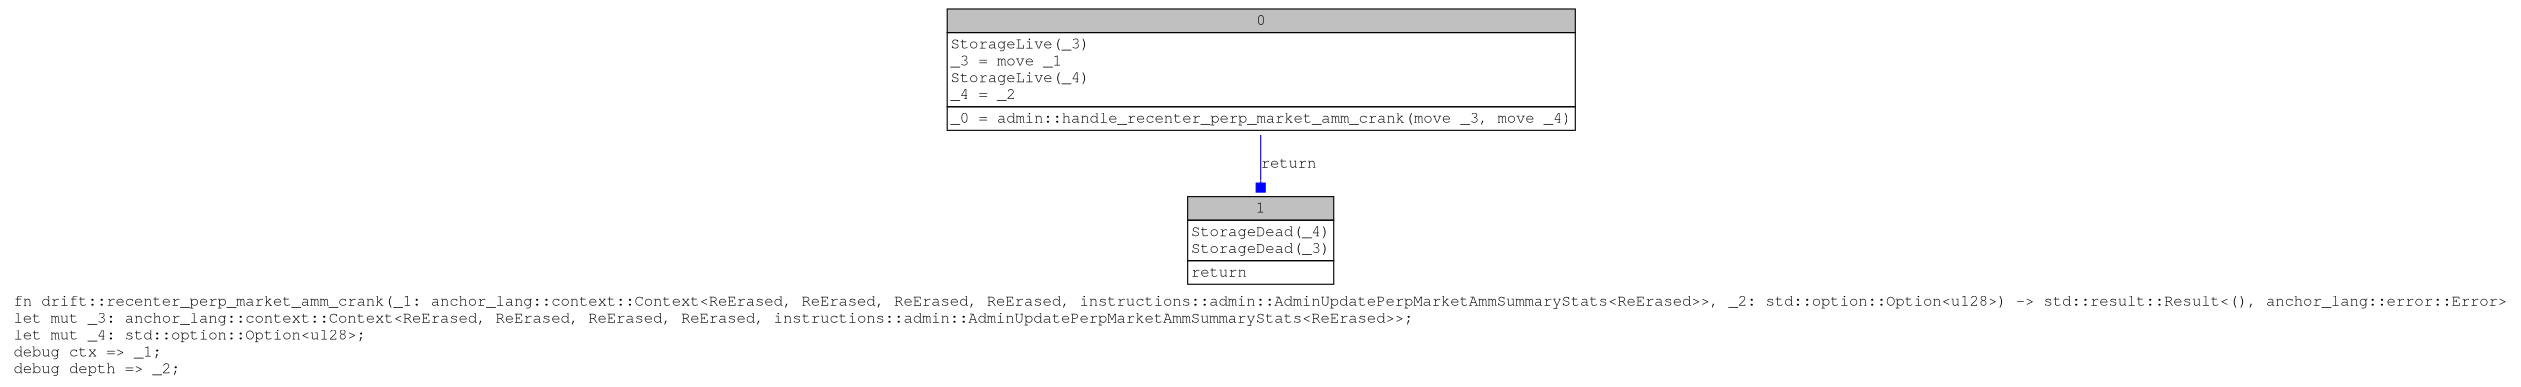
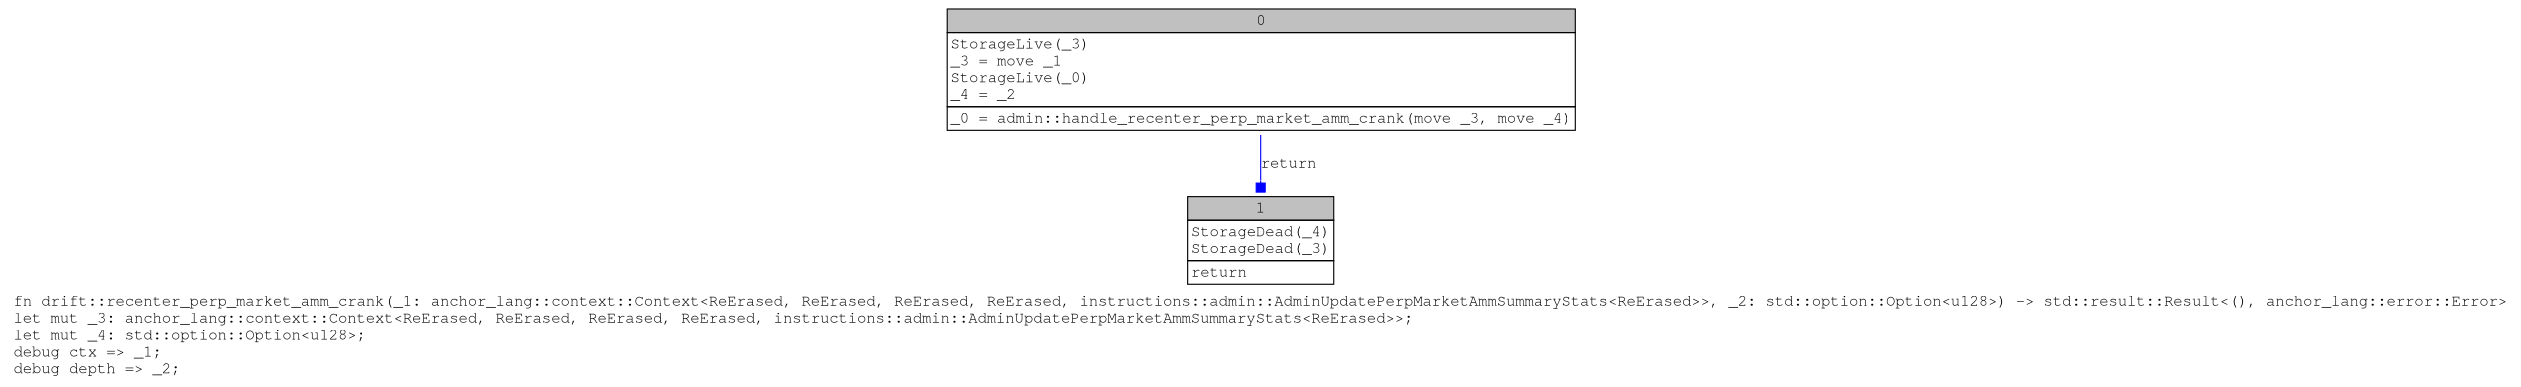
(1020, 78) -> (1020, 78)
